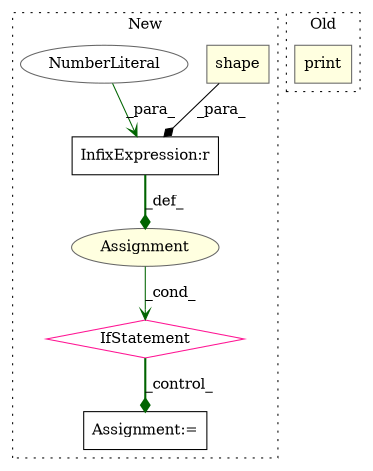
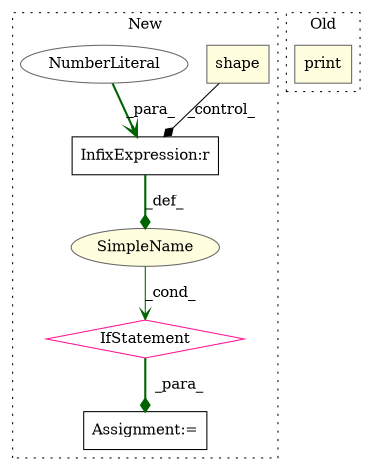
(123, 105) -> (123, 105)
(221, 110) -> (221, 110)
(145, 247) -> (145, 247)
(179, 385) -> (179, 385)
